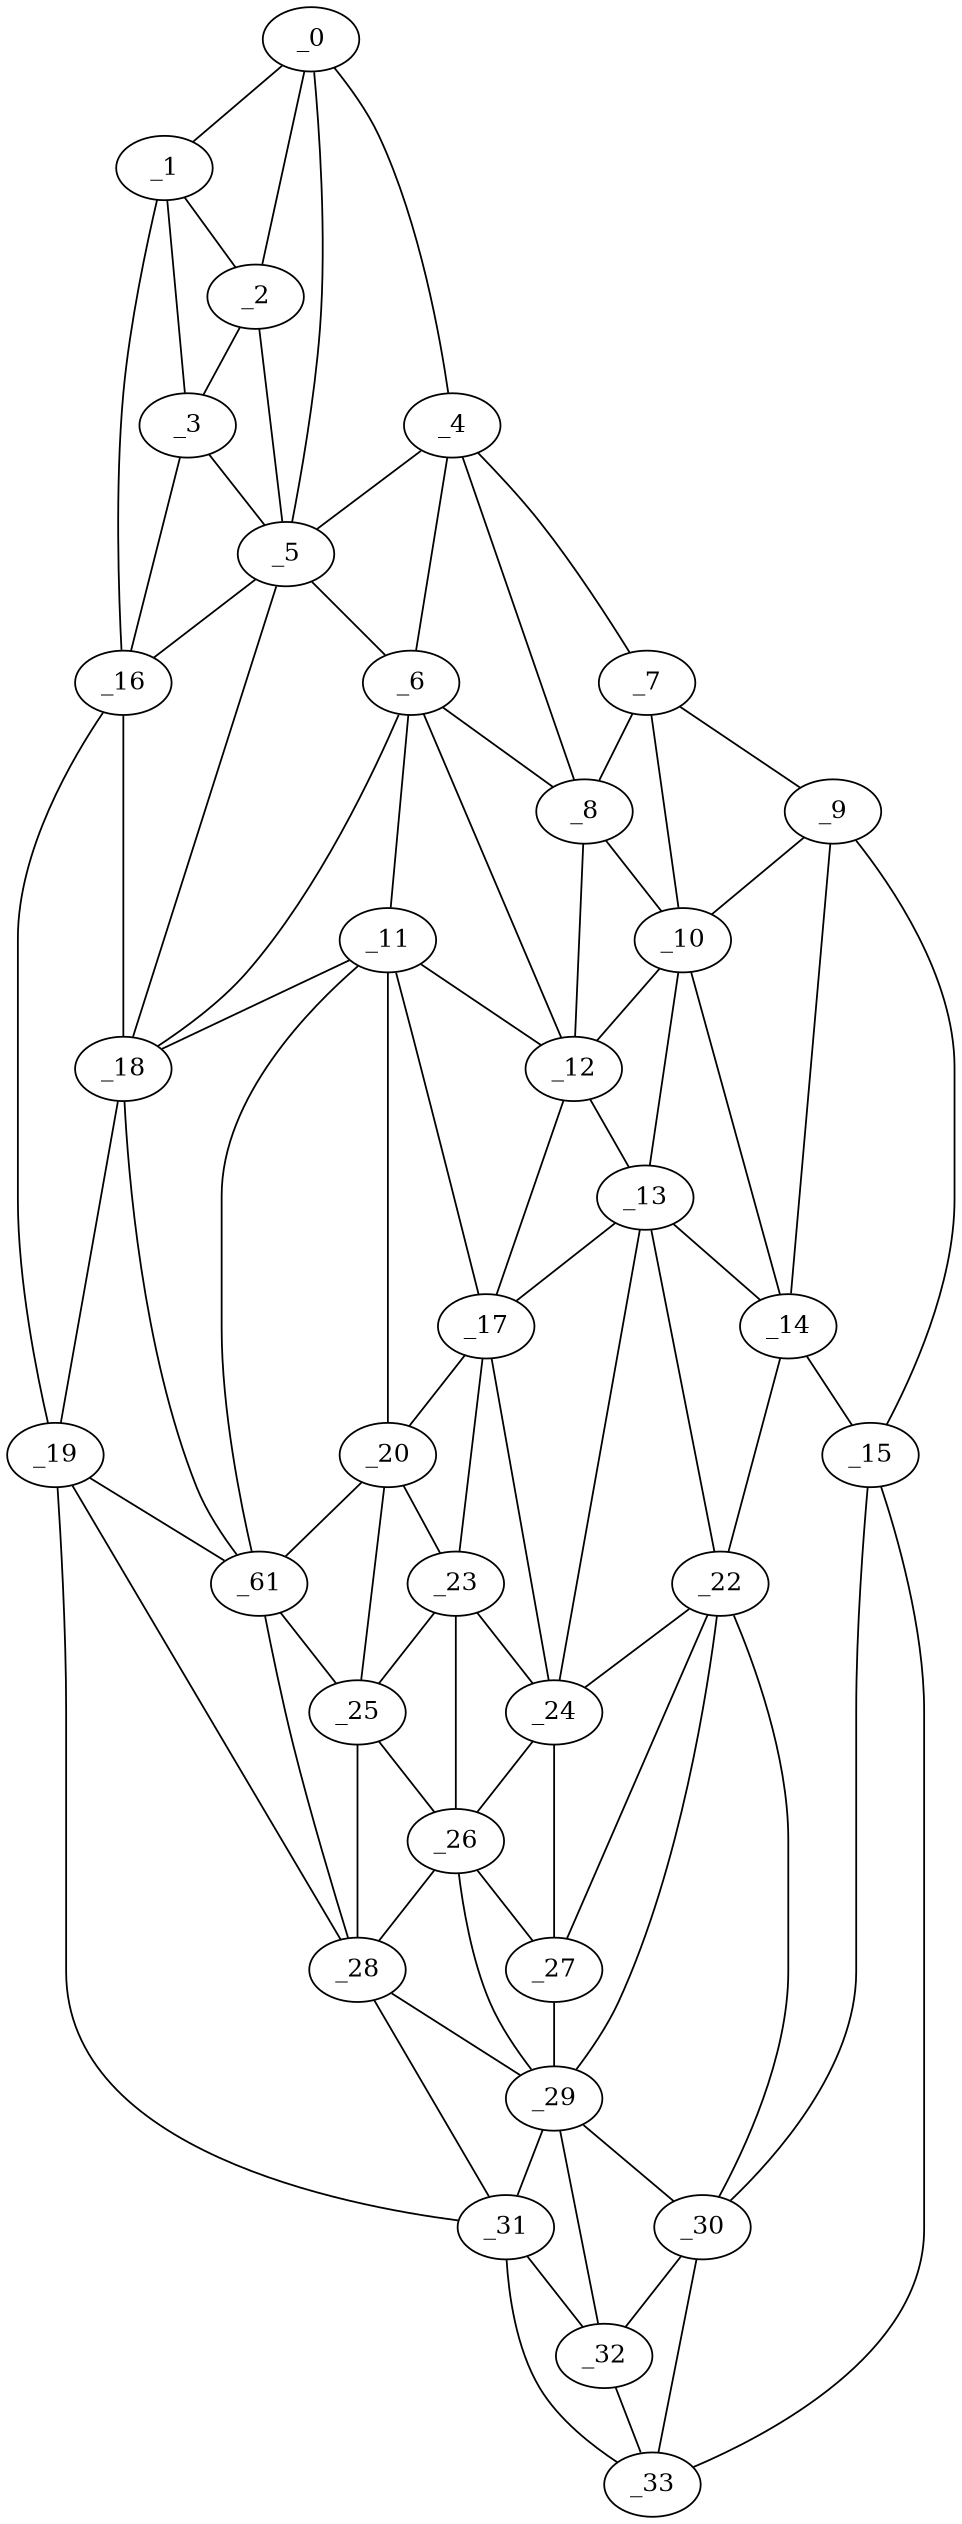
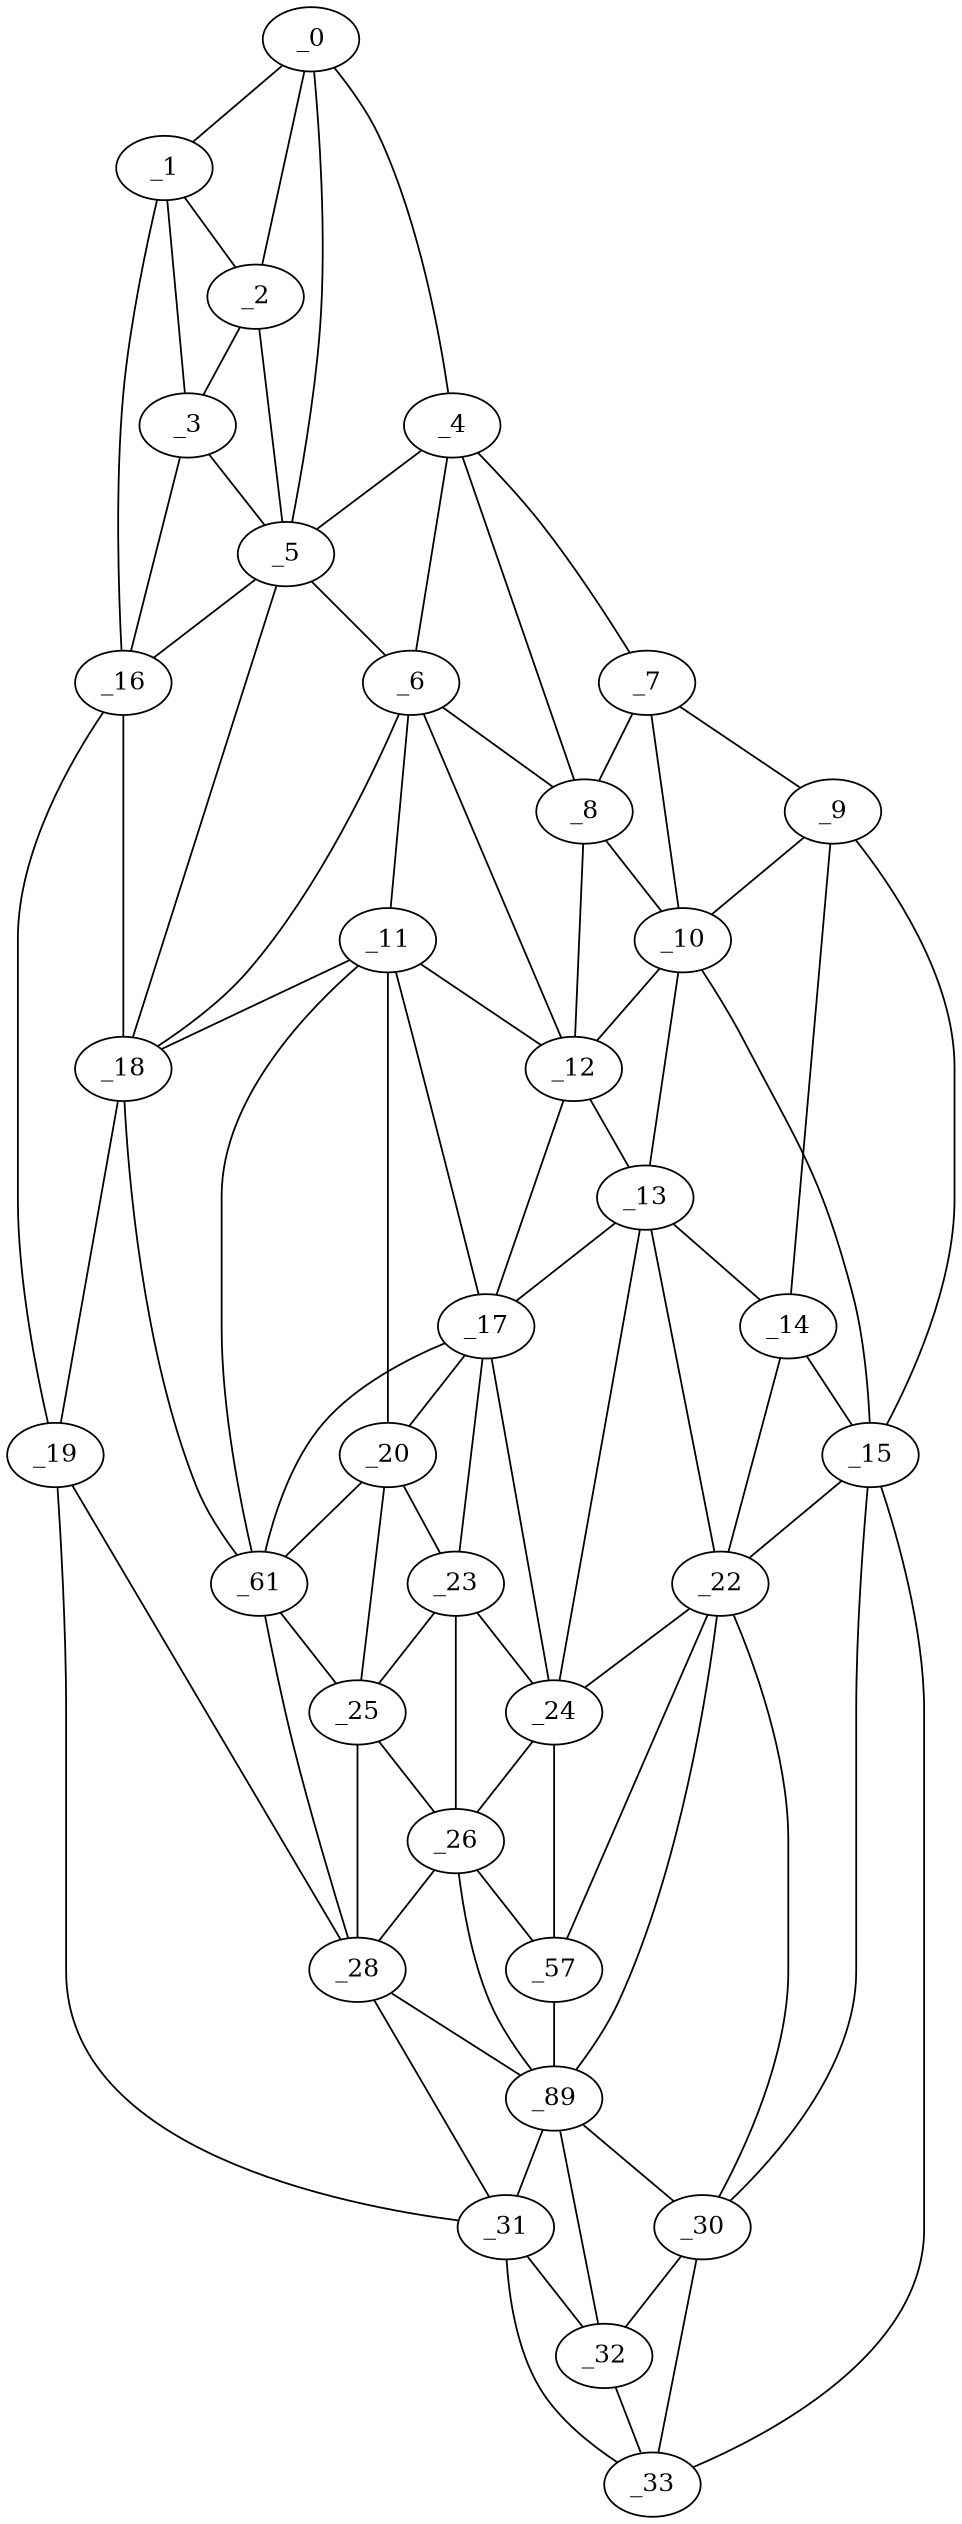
(736, 1133) -> (817, 1186)
(157, 1519) -> (325, 1421)
none -> (795, 1519)
(554, 1970) -> (554, 1970)
(554, 2099) -> (554, 2099)
